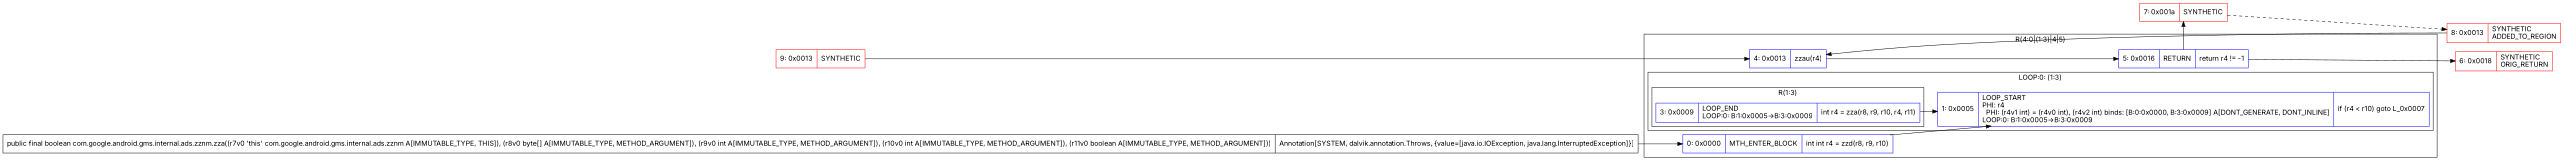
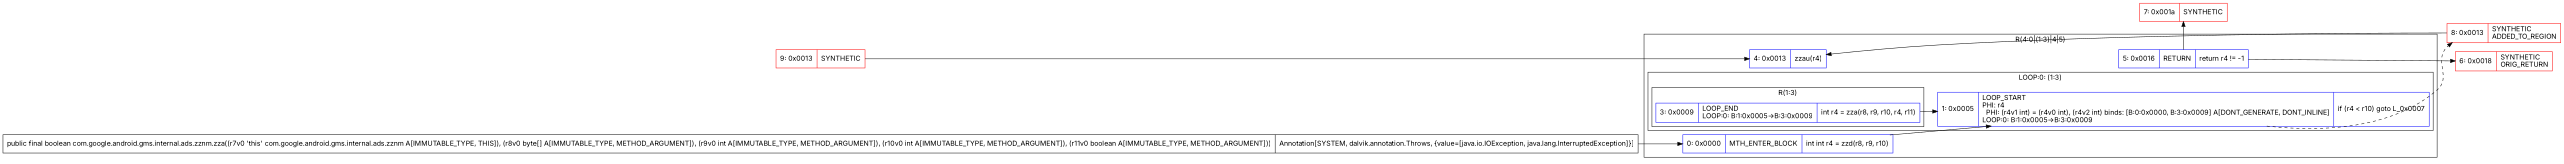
(2335, 22) -> (2379, 120)
(1970, 59) -> none
